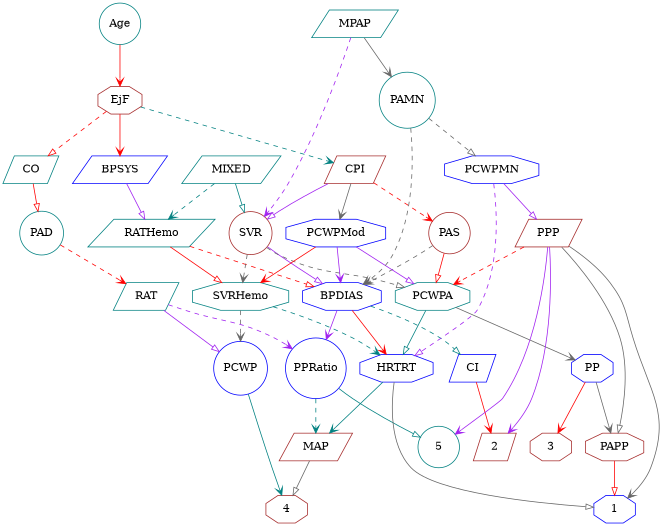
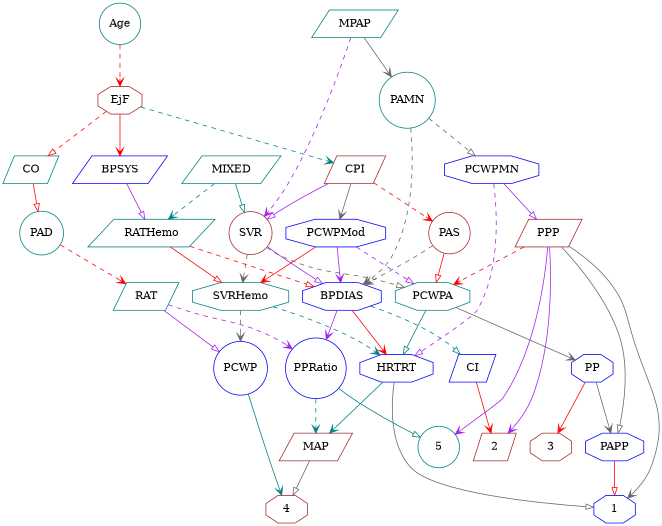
(120, 61) -> (120, 61)
(380, 262) -> (380, 262)
(615, 447) -> (615, 447)
